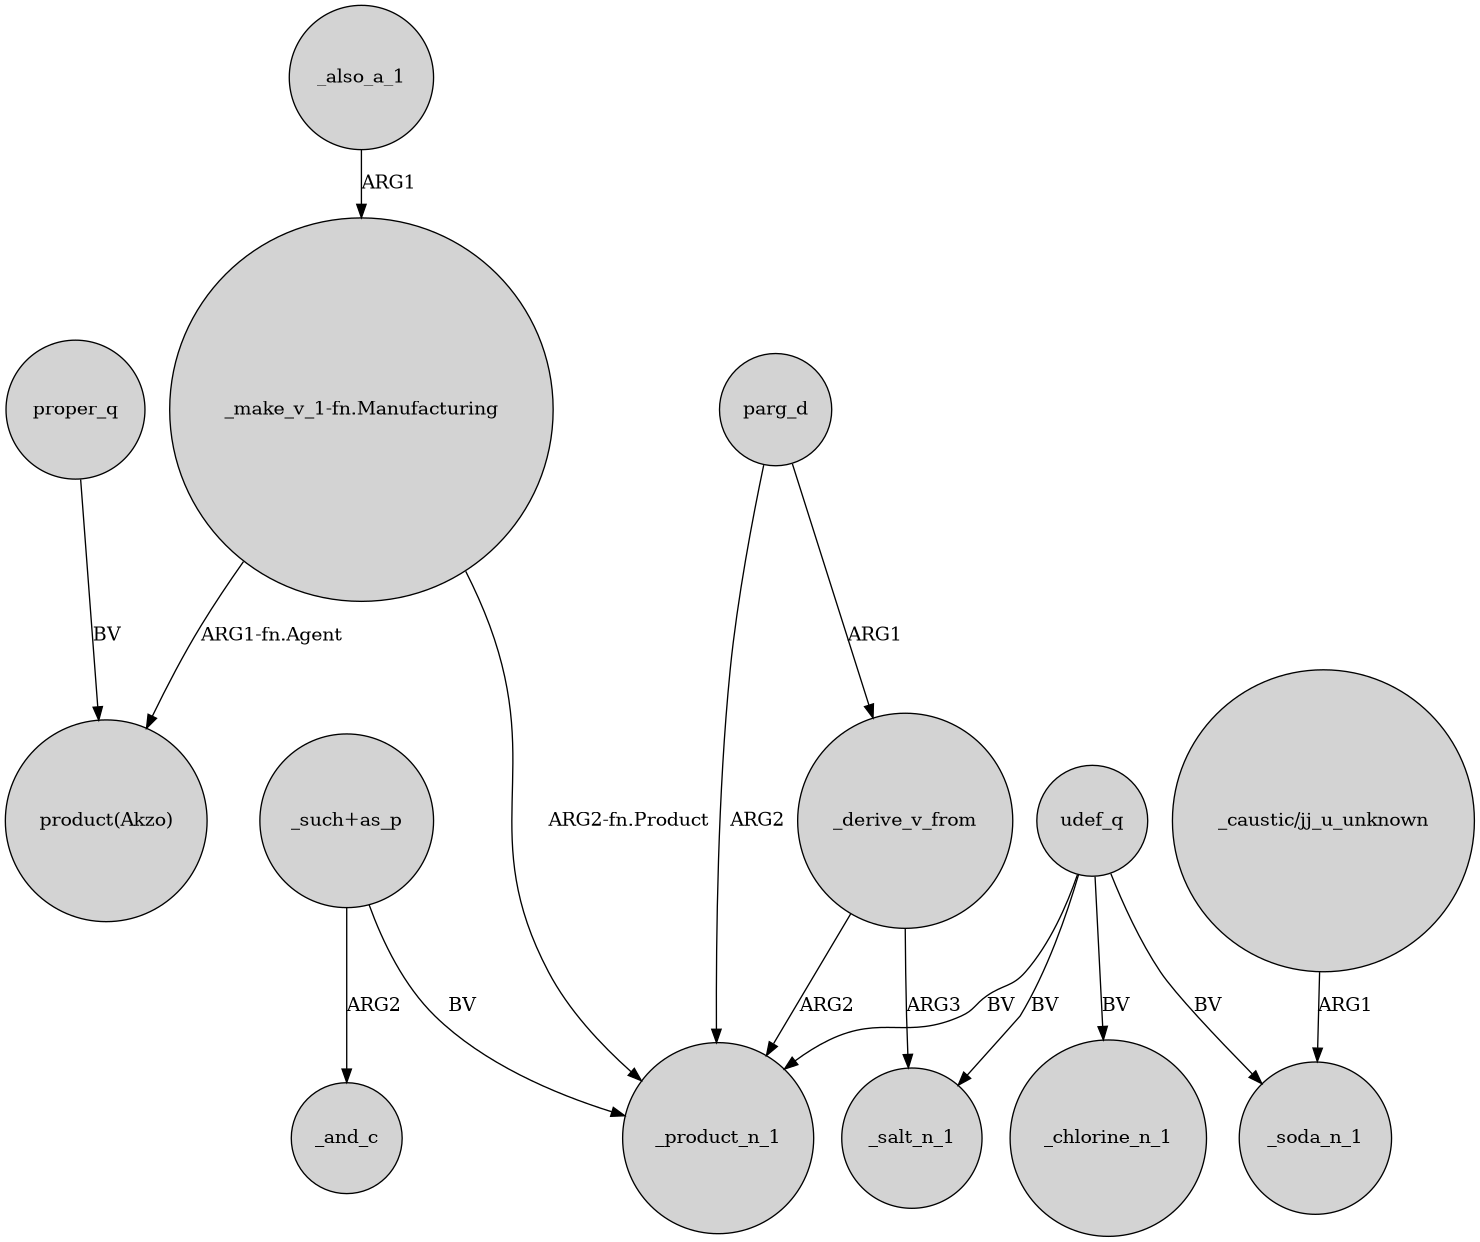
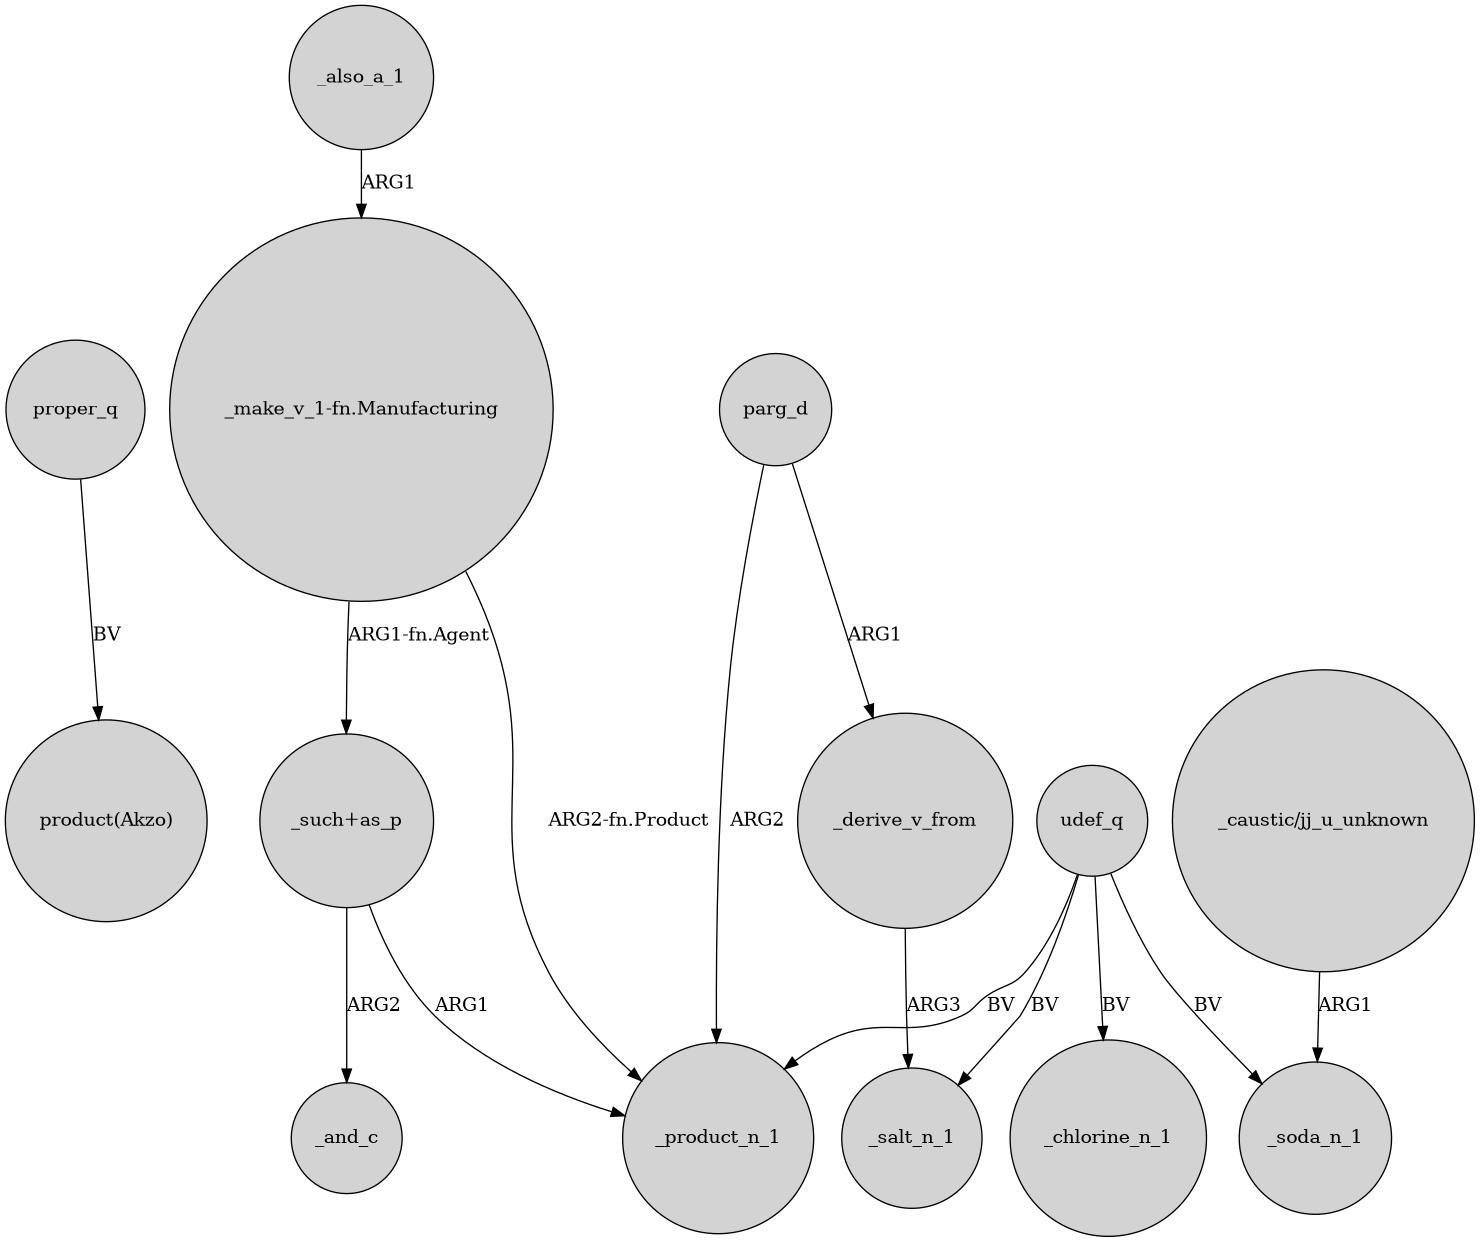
(194, 637) -> (347, 661)
(812, 979) -> none
(462, 1006) -> (462, 1006)
